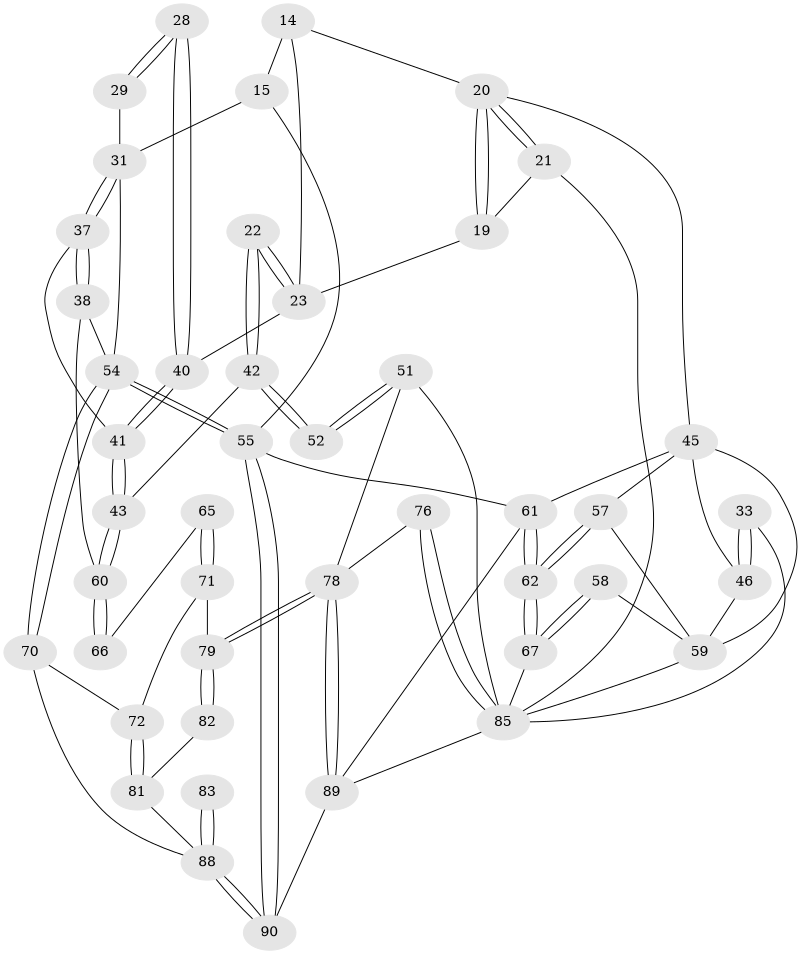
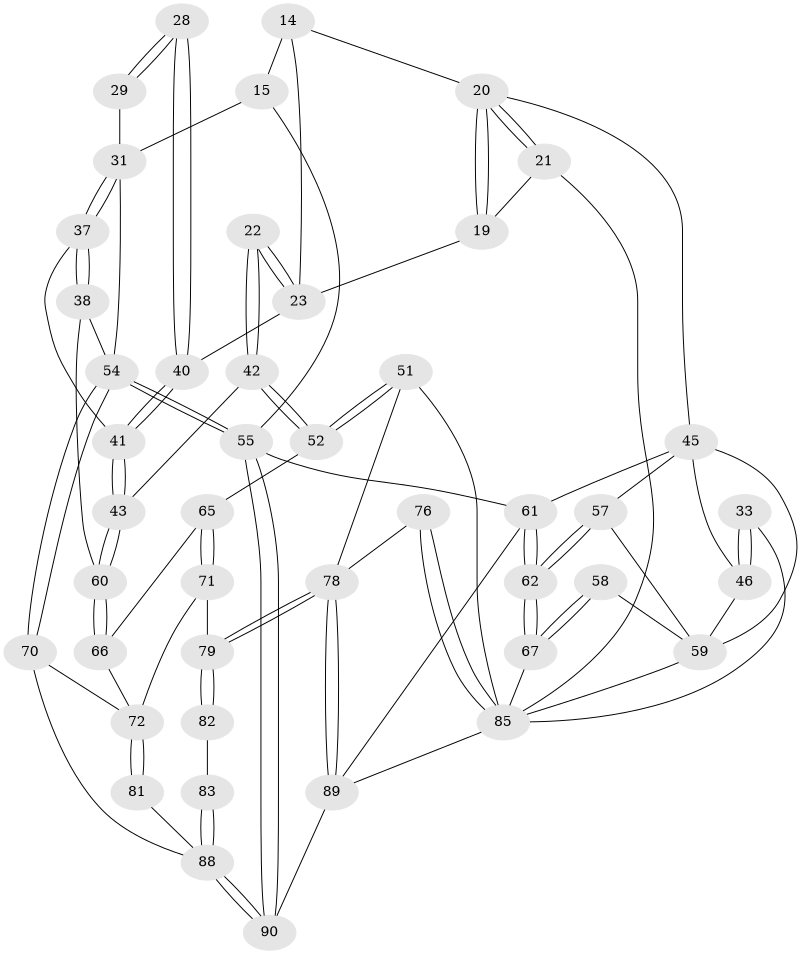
none -> (257, 480)
none -> (119, 687)
(172, 757) -> (207, 758)
